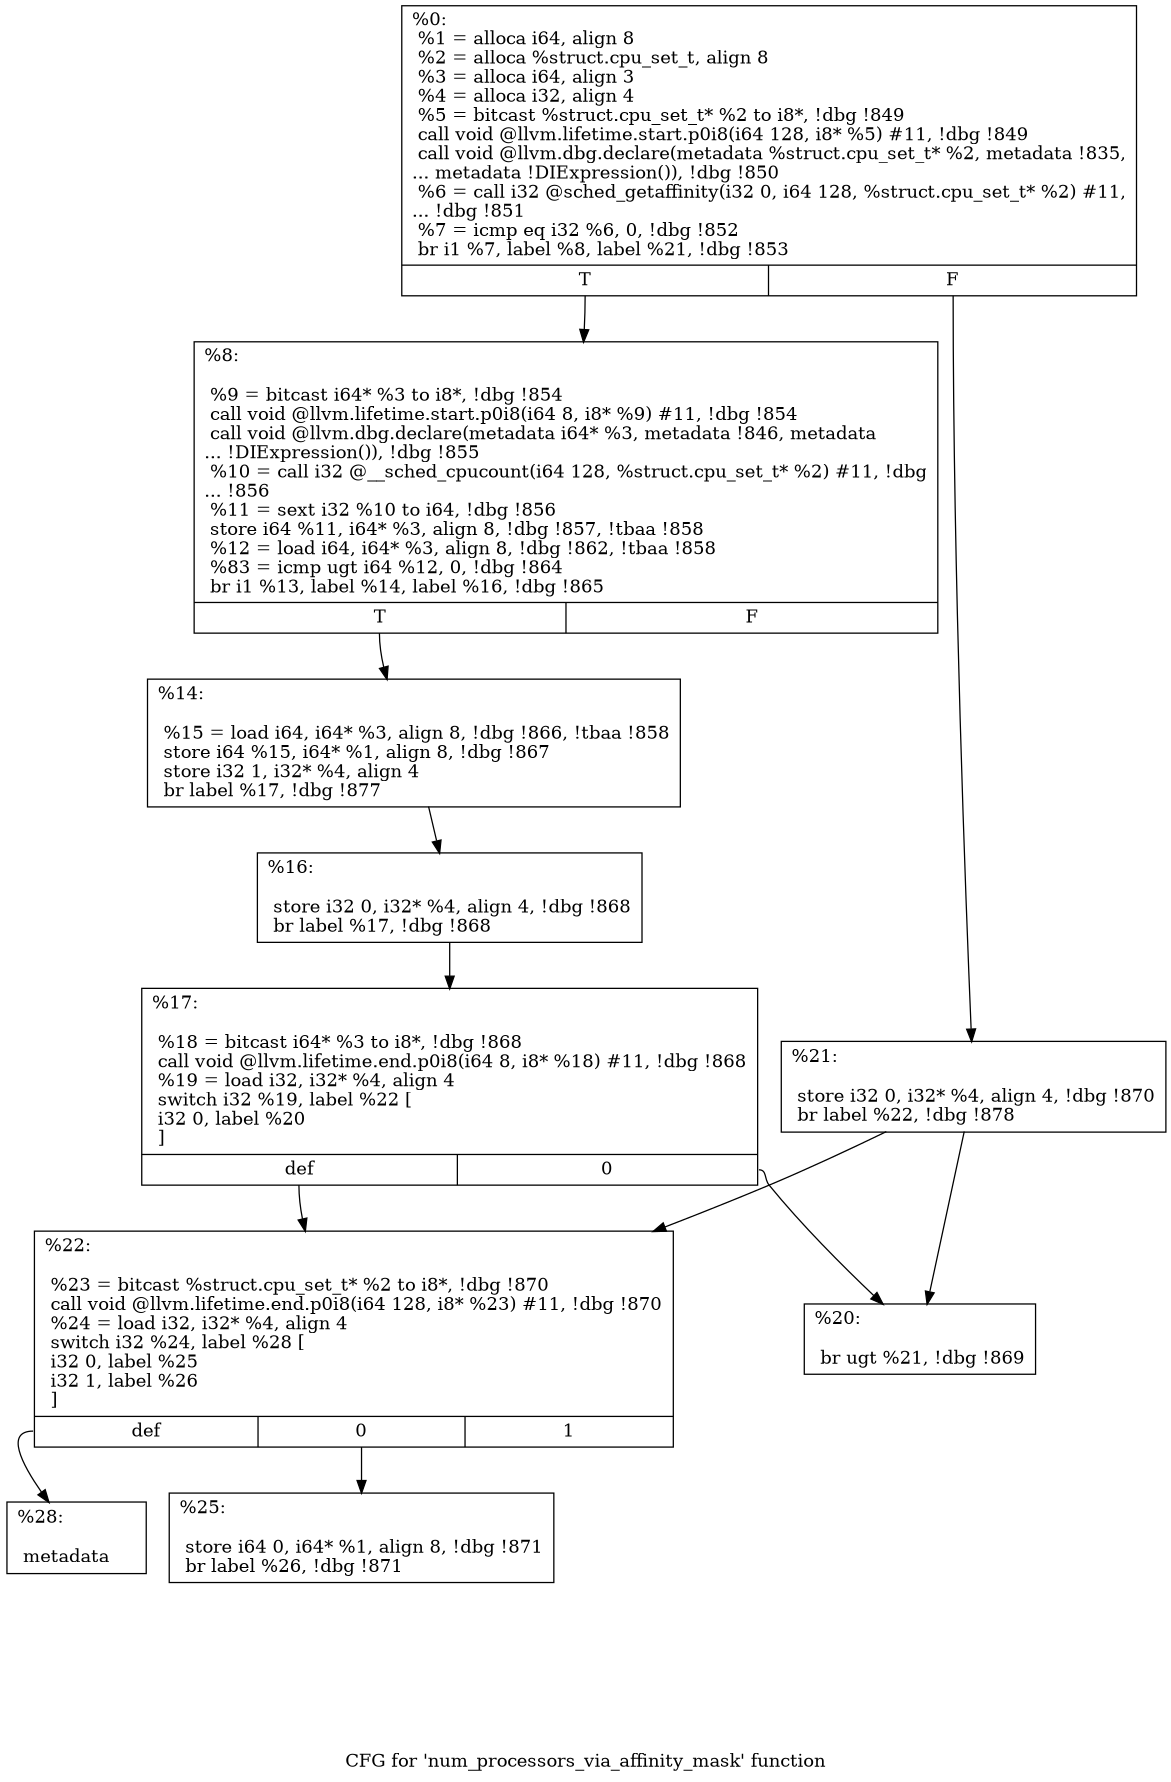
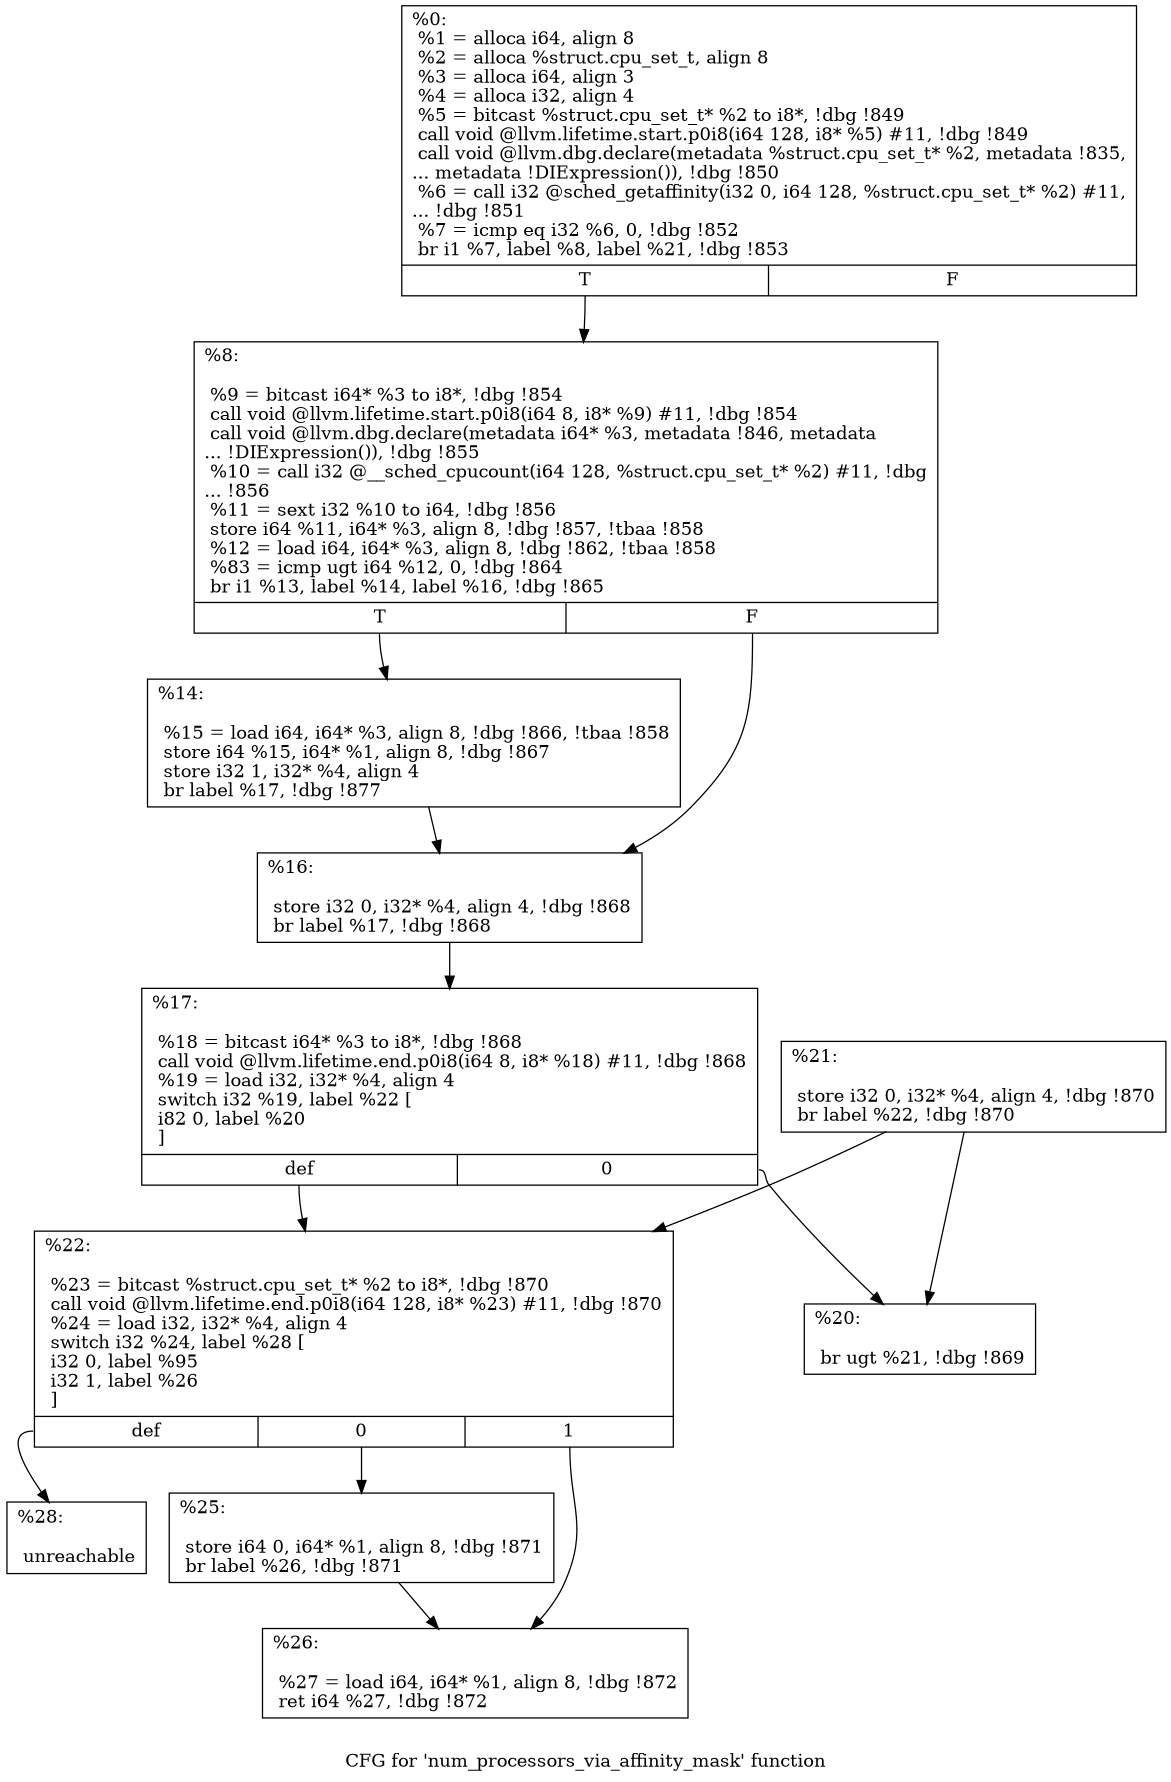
(959, 662) -> none
none -> (729, 759)
(903, 1116) -> (903, 1116)
(229, 1119) -> (229, 1119)
(122, 1362) -> (122, 1362)
(64, 1557) -> (77, 1557)
none -> (475, 1673)
